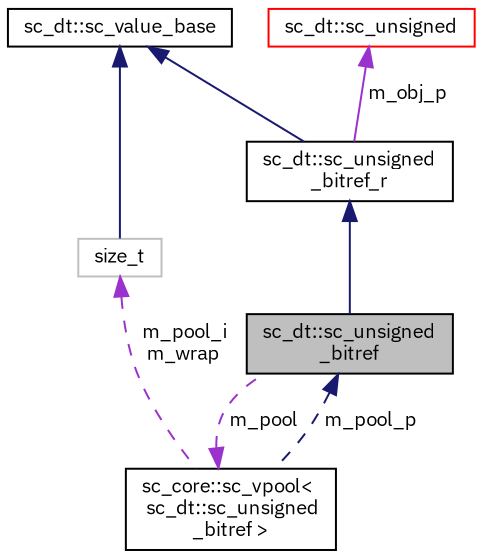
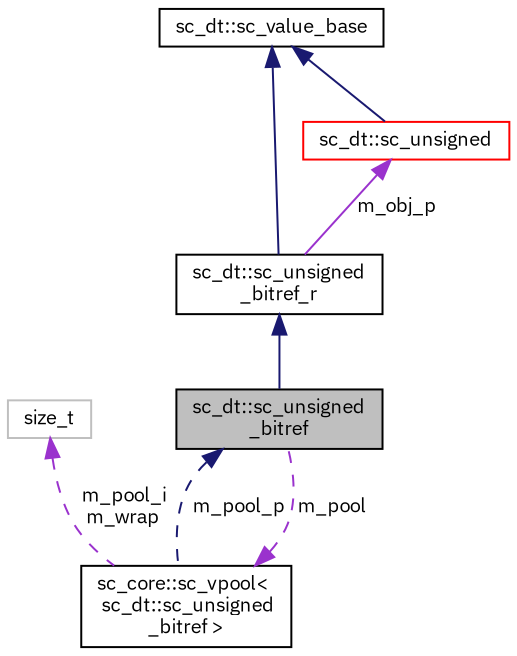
(120, 153) -> (347, 90)
